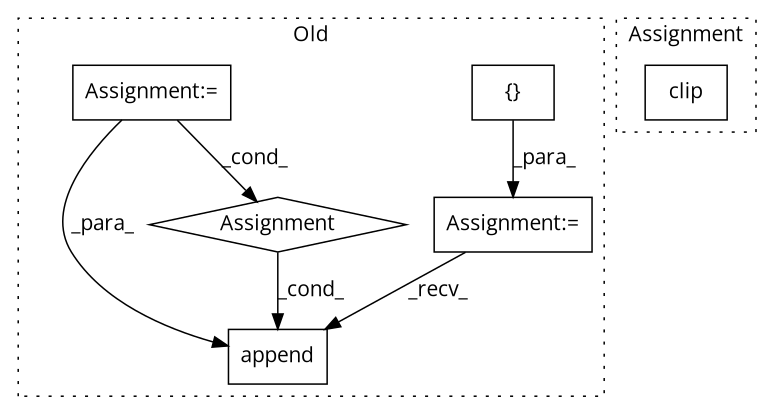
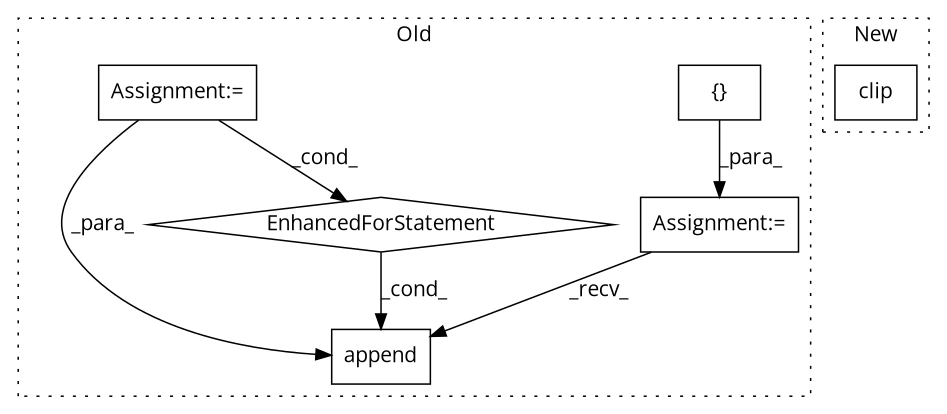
(686, 36) -> (876, 36)
(278, 225) -> (381, 225)
